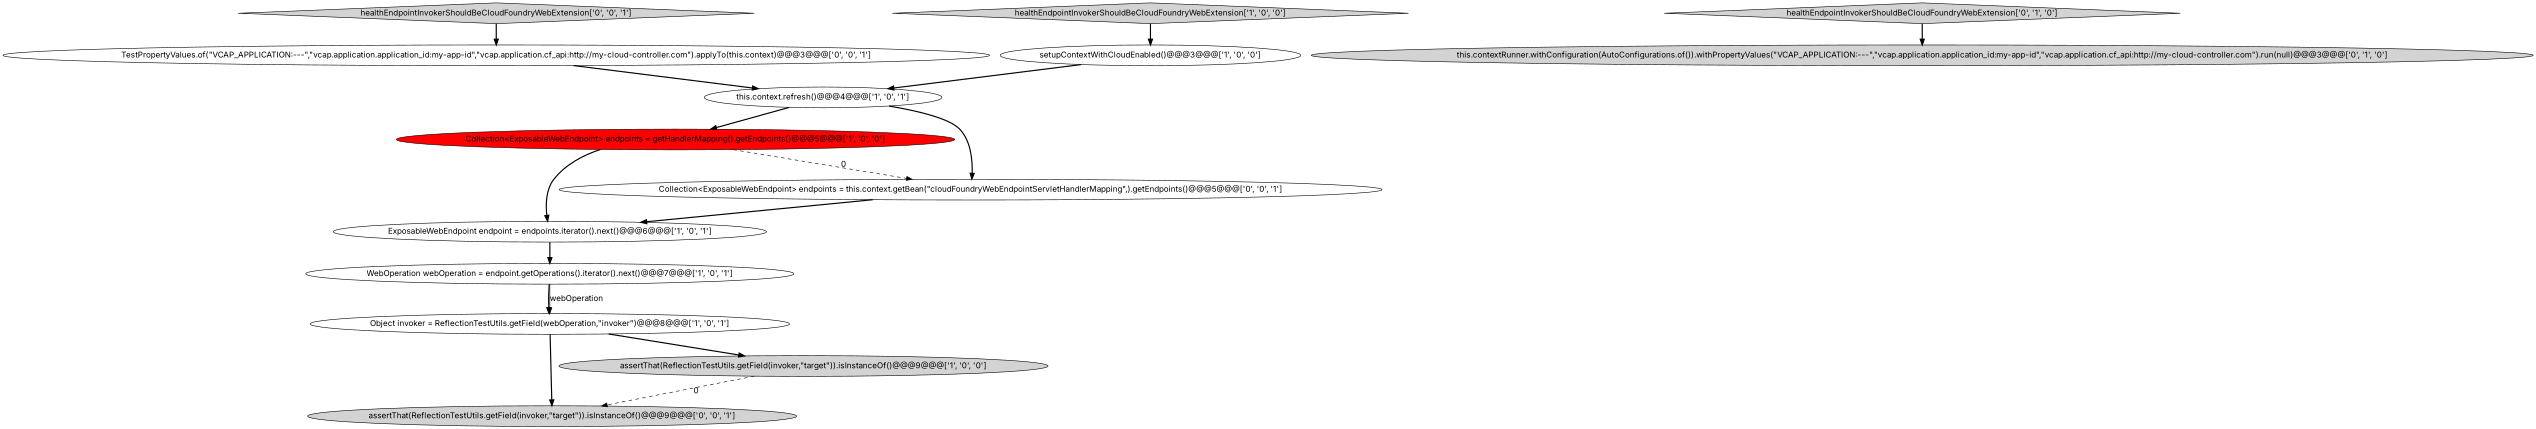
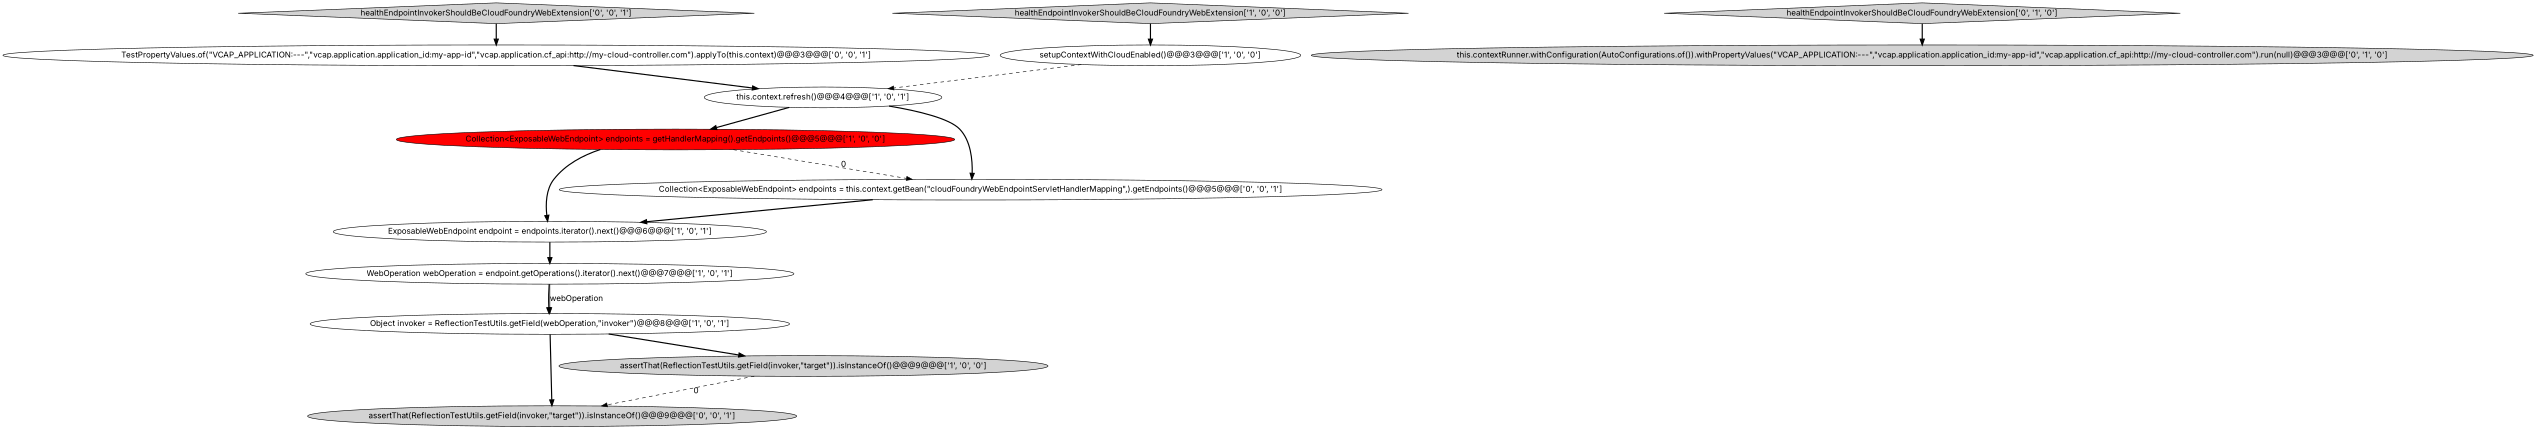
(988, 76) -> (988, 76)
